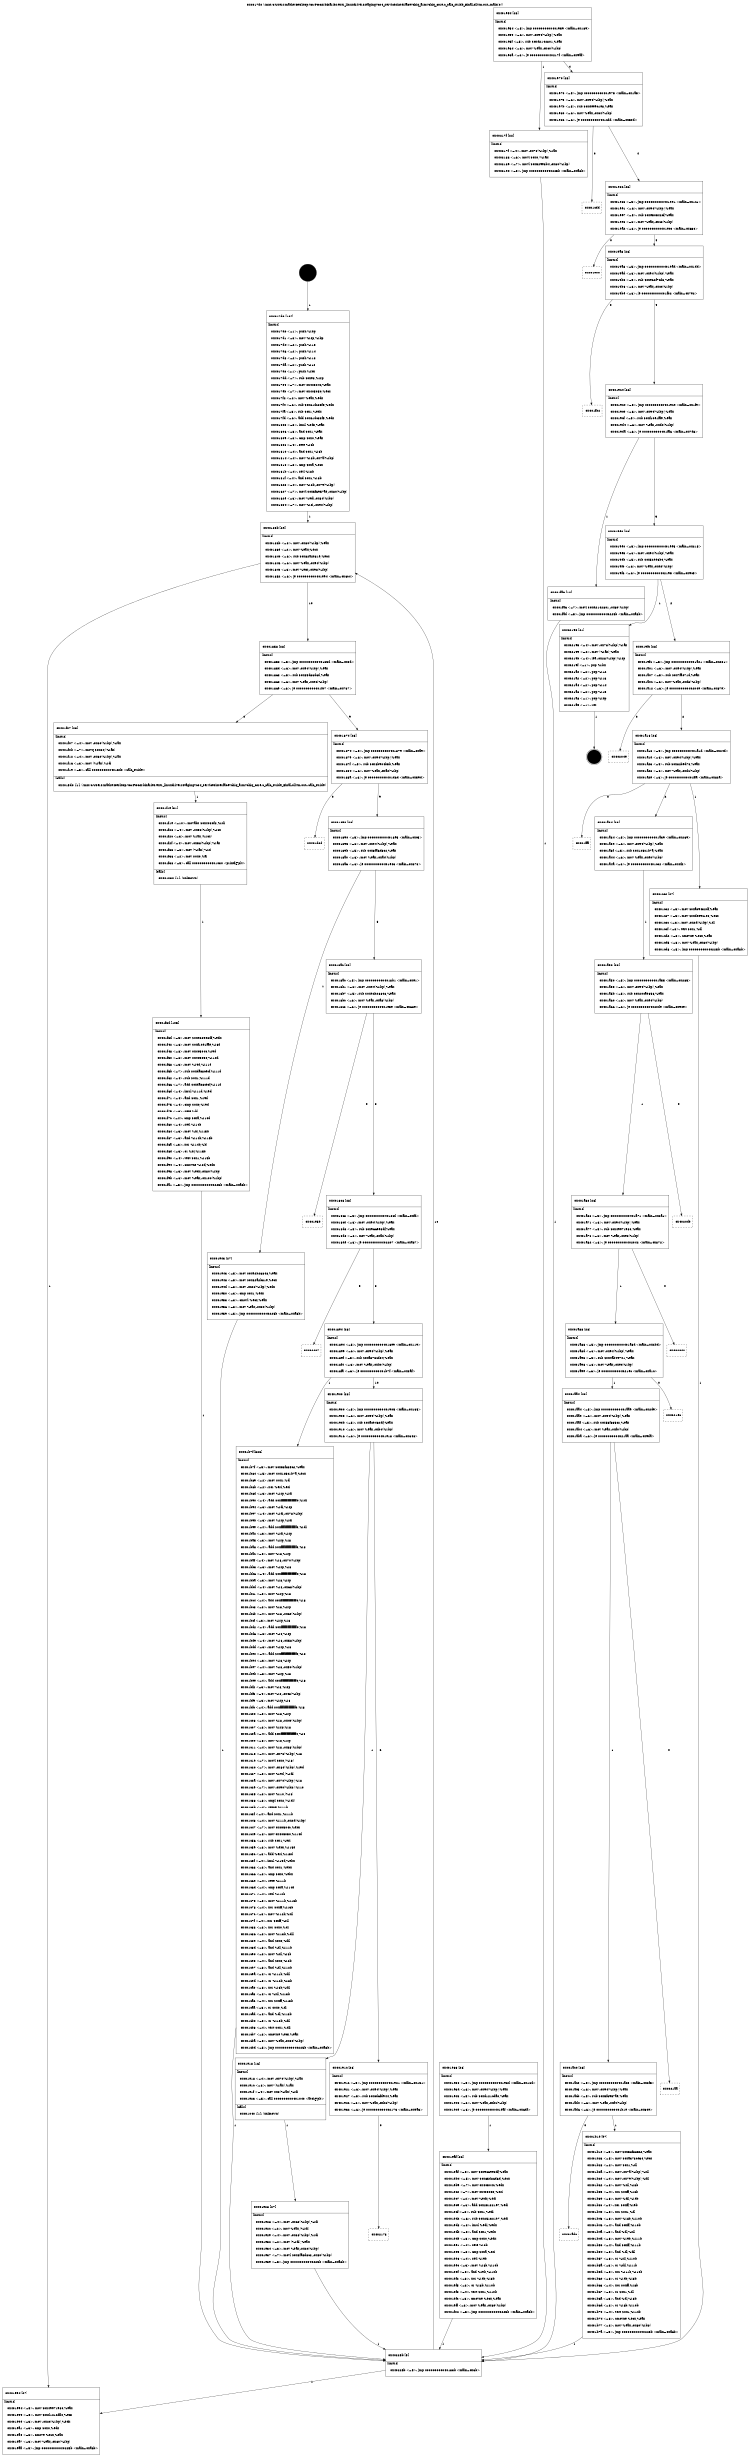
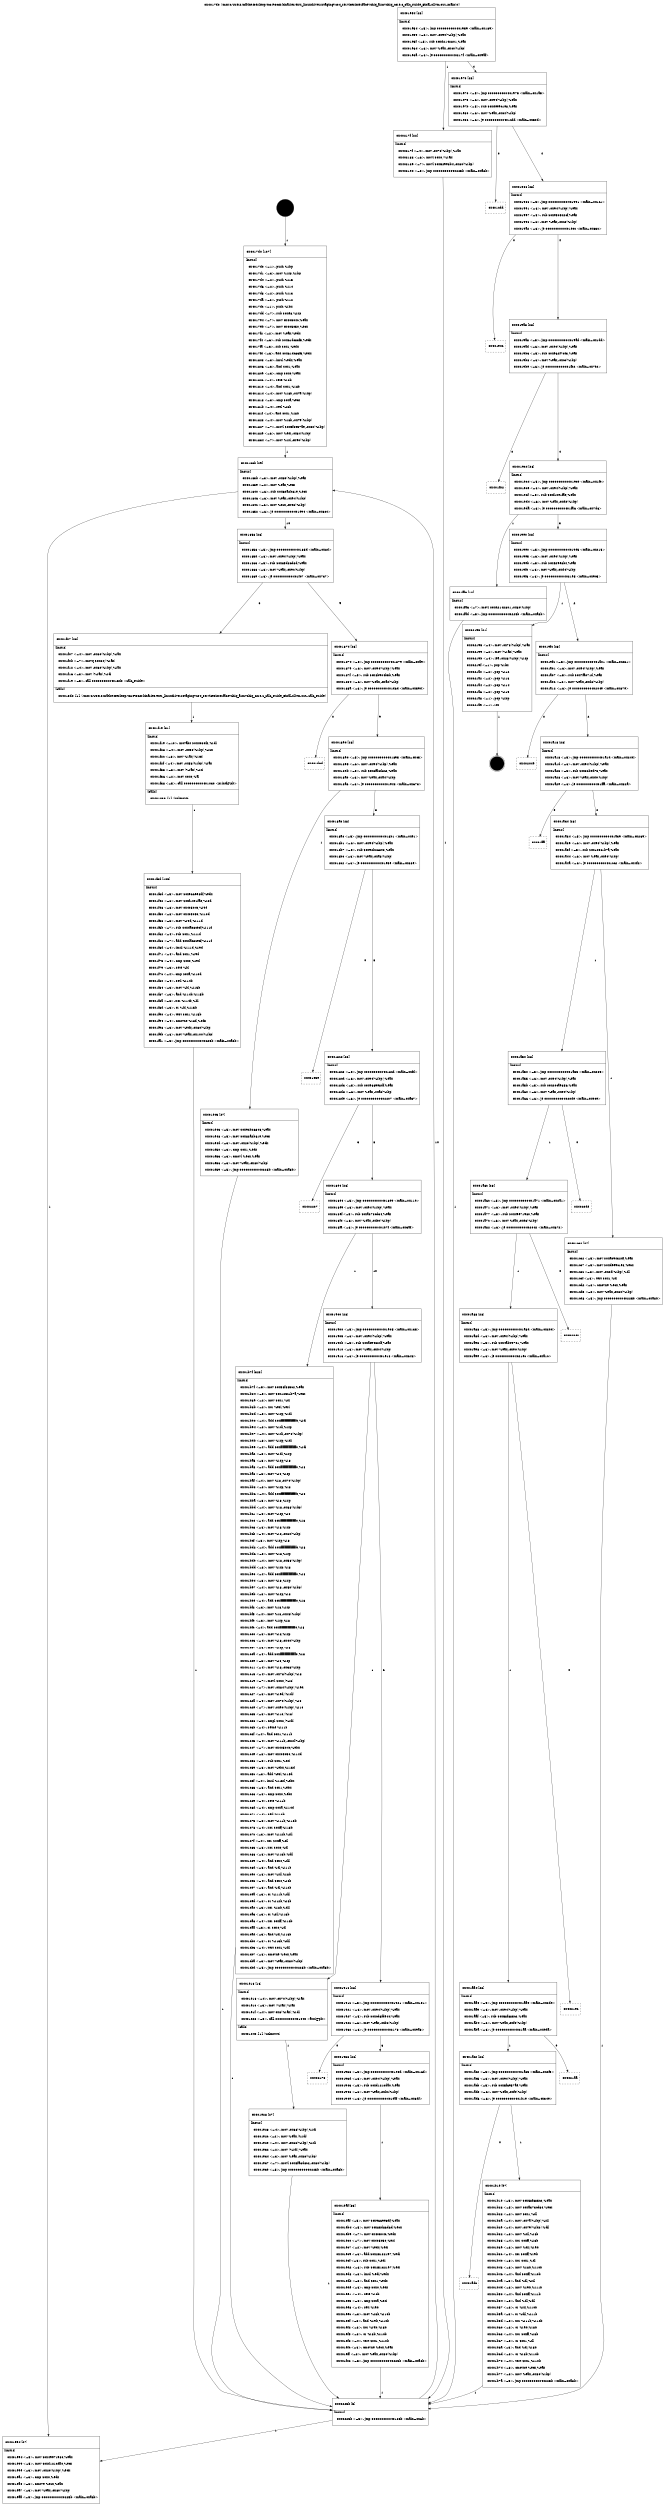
(698, 835) -> (608, 1052)
none -> (380, 2042)
